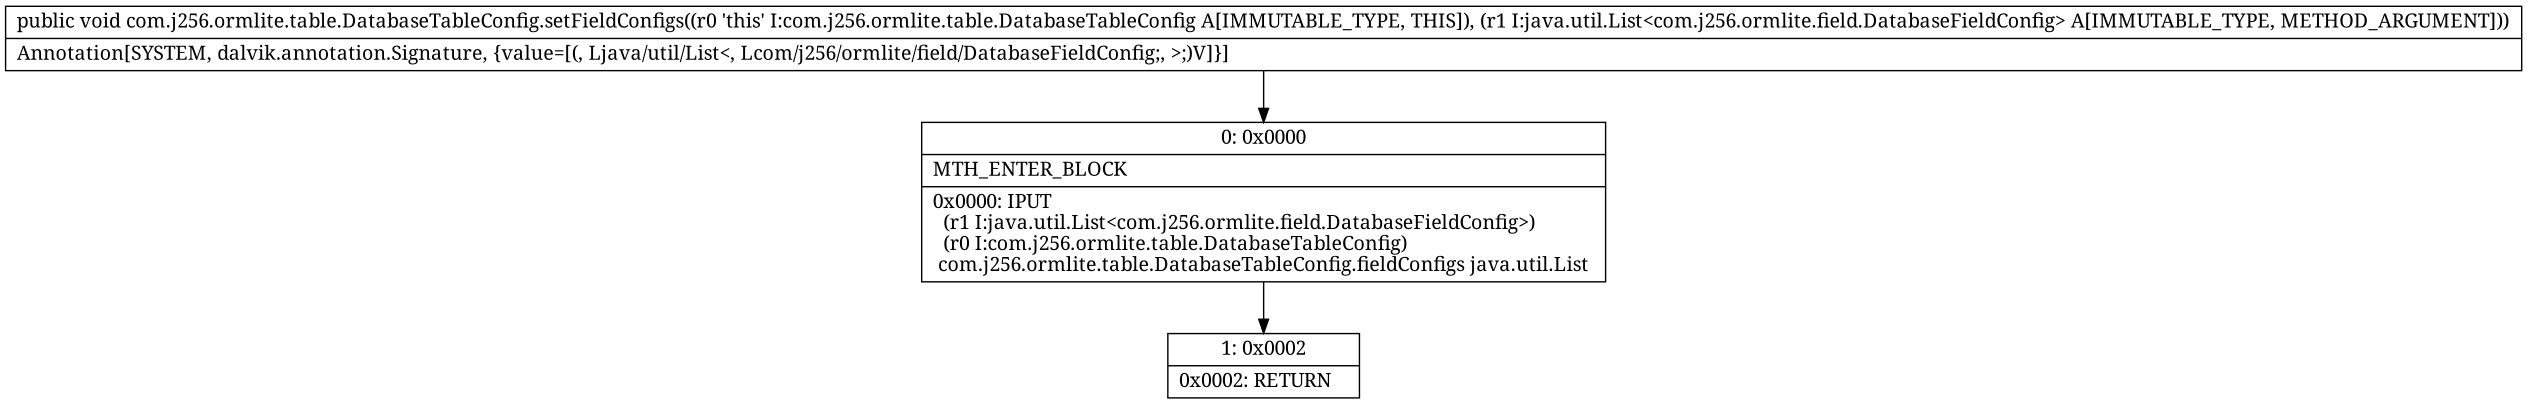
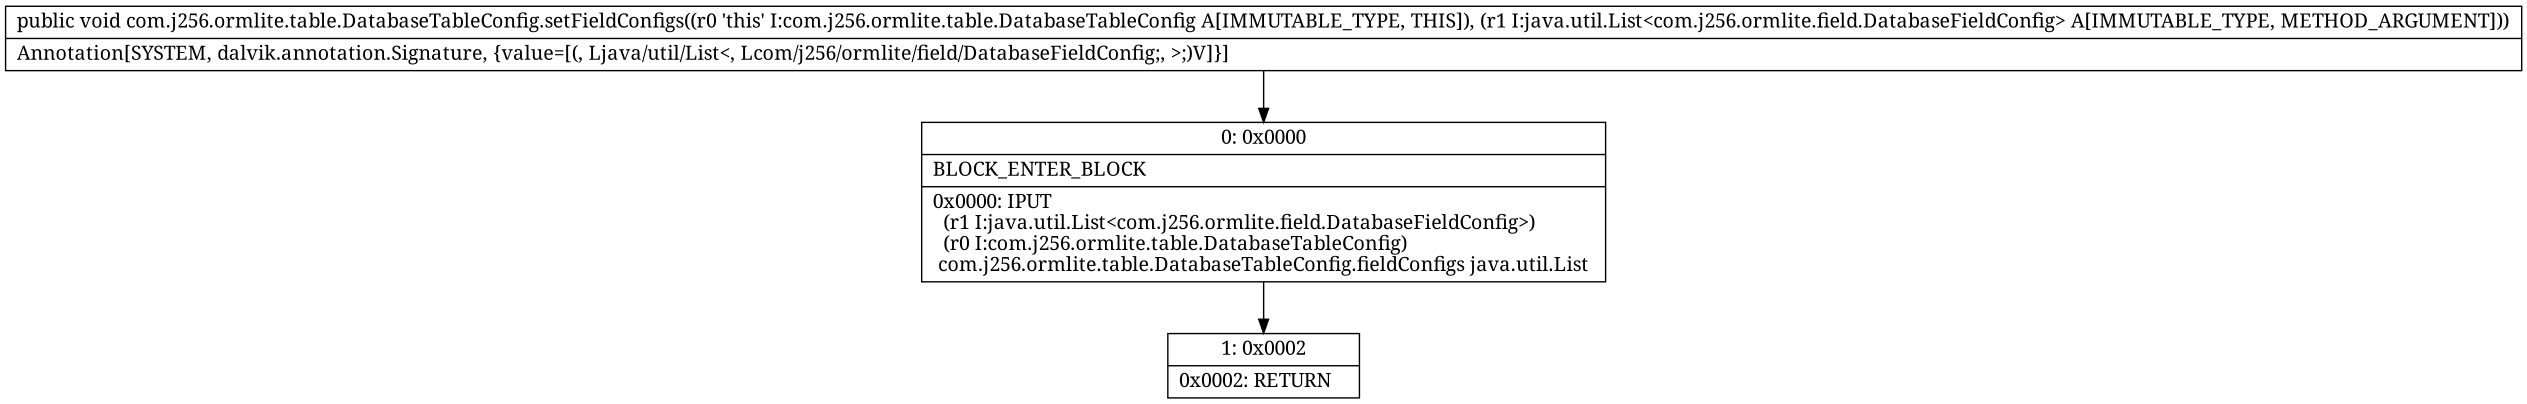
(1030, 170) -> (1040, 170)
